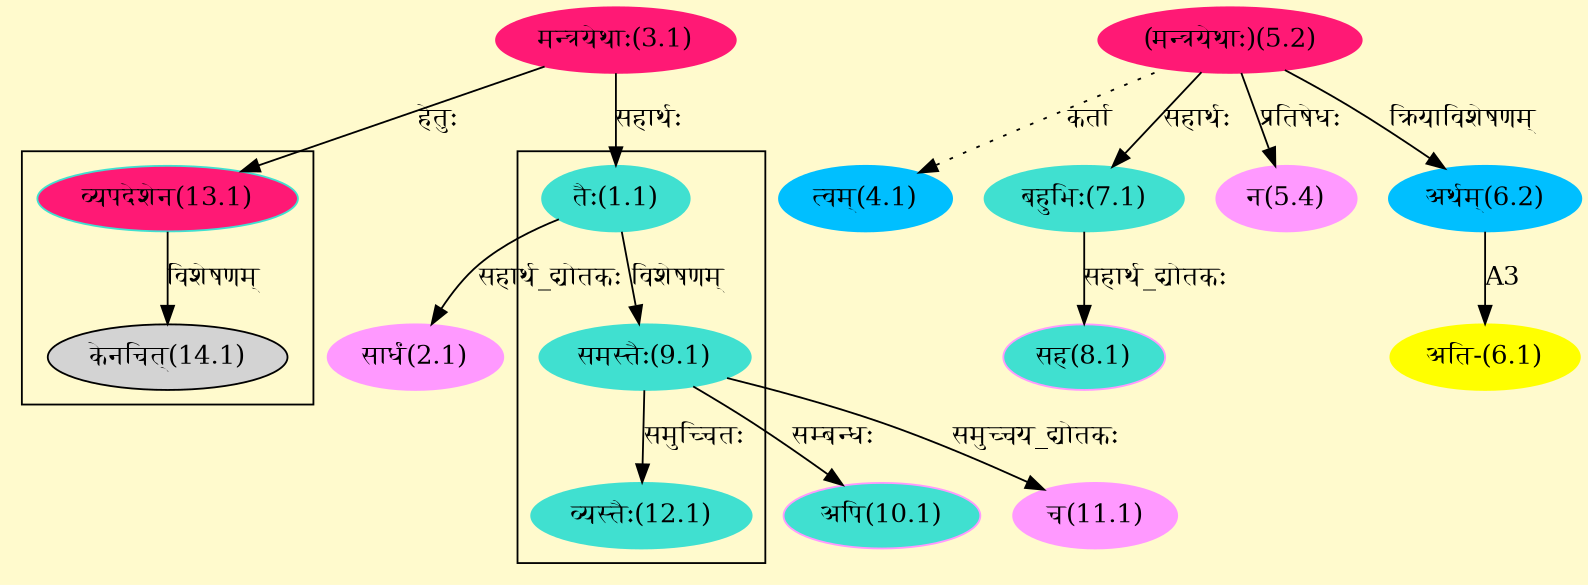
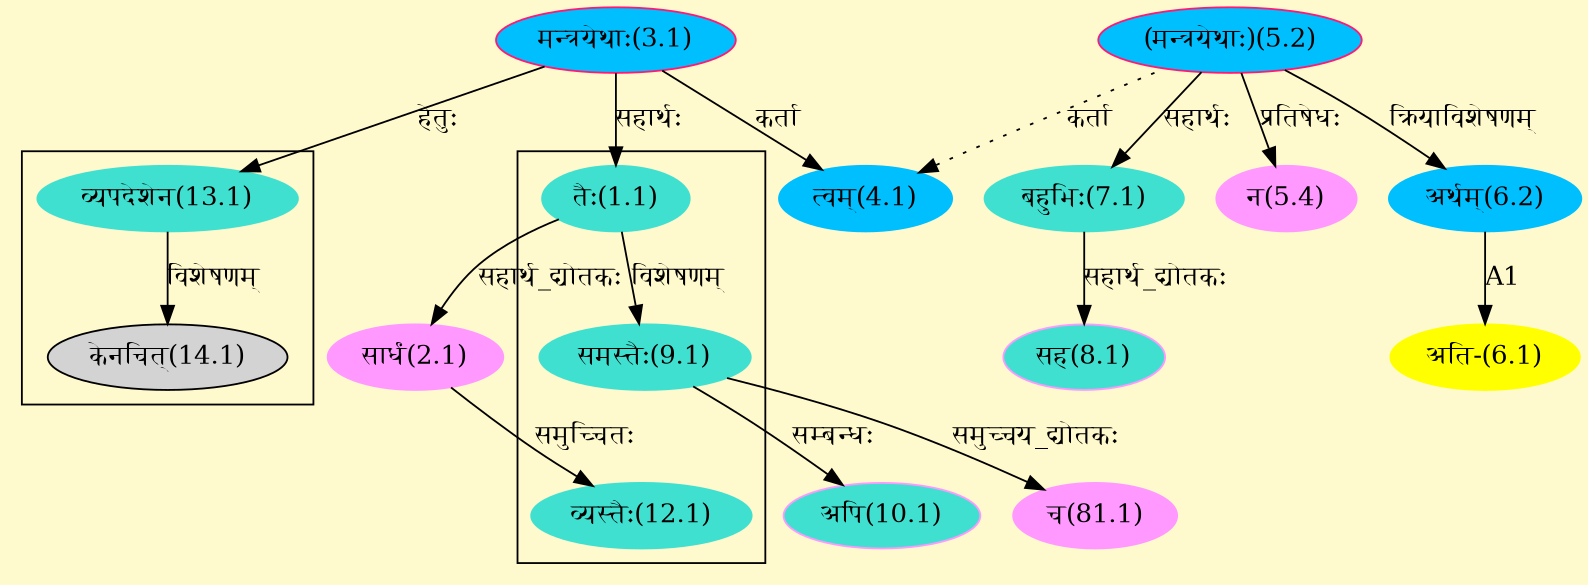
(616, 40) -> (616, 40)
(1230, 40) -> (1230, 40)
none -> (734, 115)
(168, 199) -> (168, 199)
(1502, 278) -> (1502, 278)
(643, 427) -> (506, 429)
(1095, 516) -> (1095, 516)
